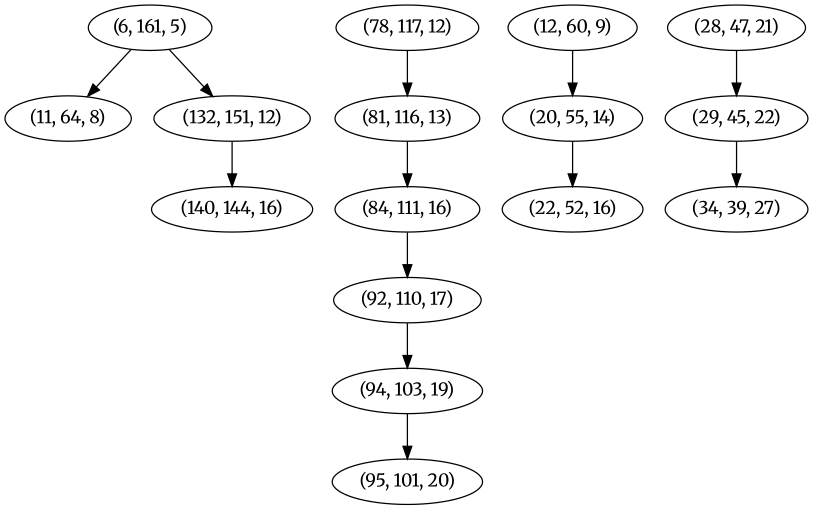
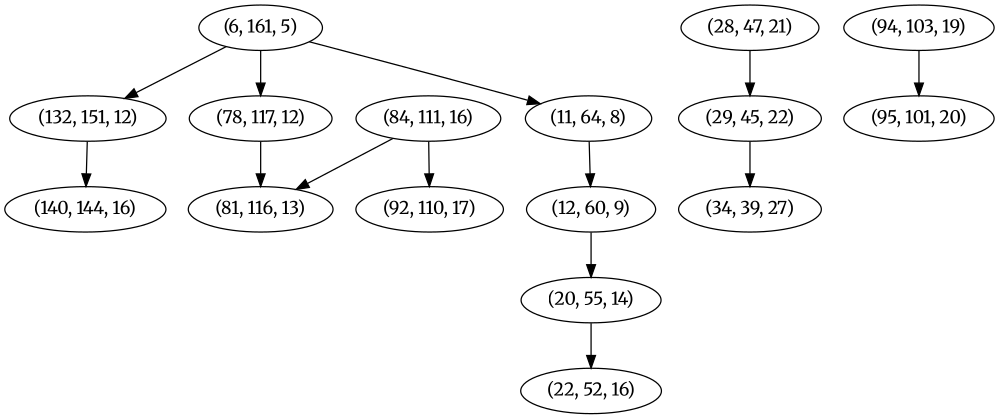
none -> (261, 67)
(407, 158) -> (350, 161)
none -> (590, 158)
(407, 339) -> none
